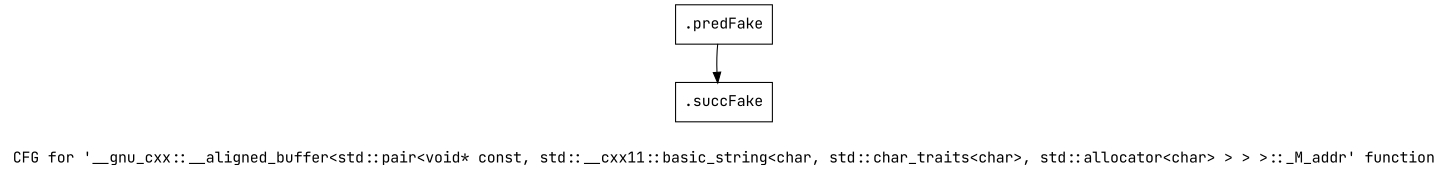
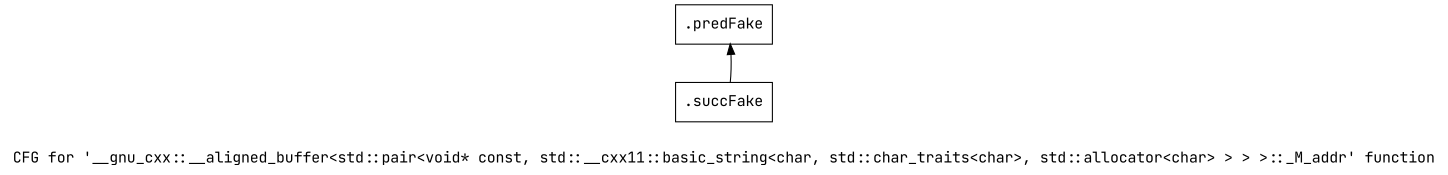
(717, 58) -> (731, 69)
